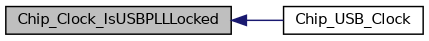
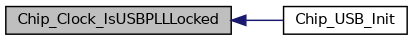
(353, 20) -> (345, 20)
